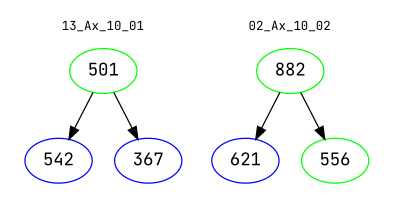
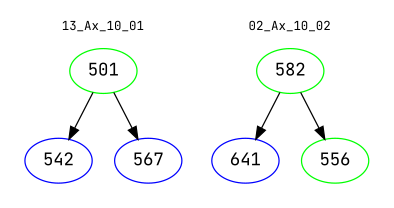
(290, 71) -> (290, 71)
(148, 161) -> (148, 161)
(245, 161) -> (245, 161)
